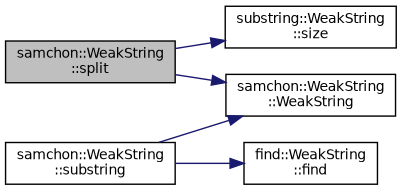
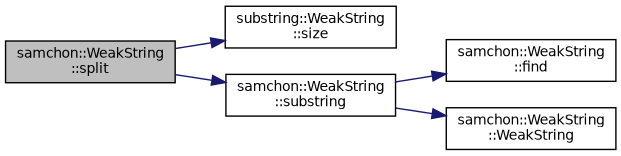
(193, 77) -> (193, 77)
(311, 163) -> (531, 60)
